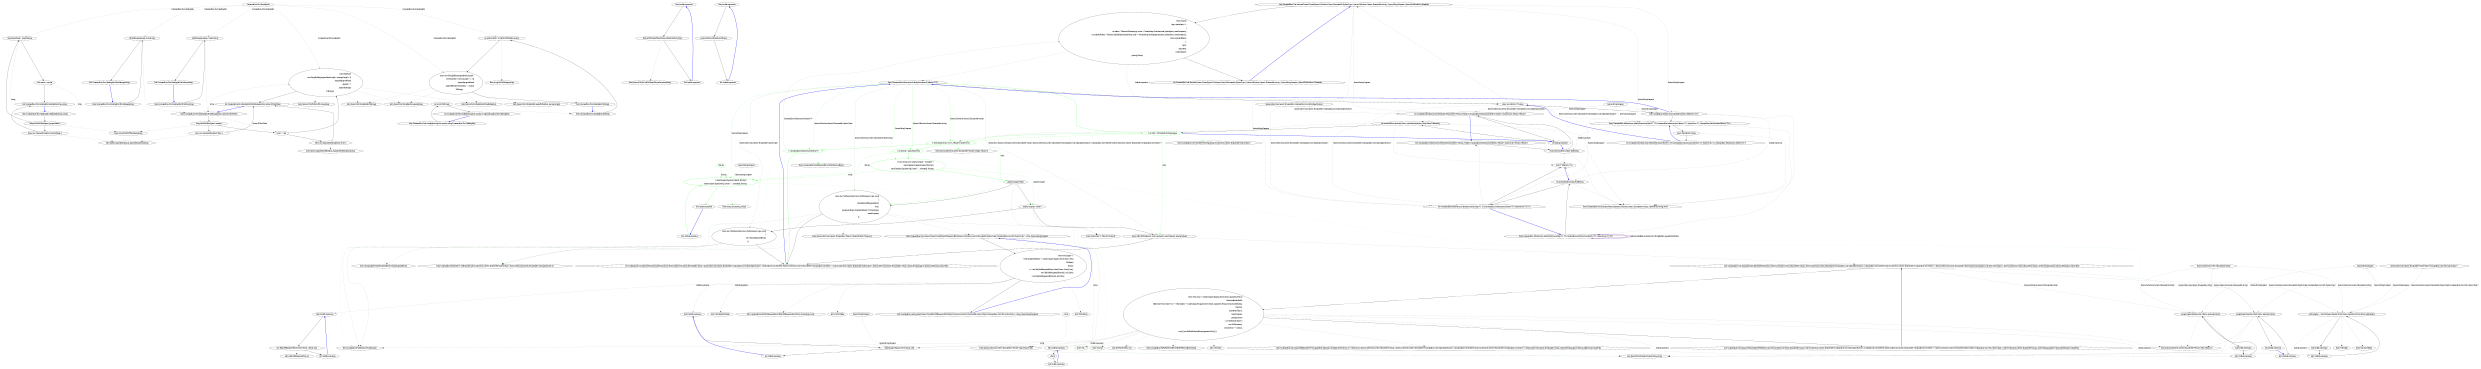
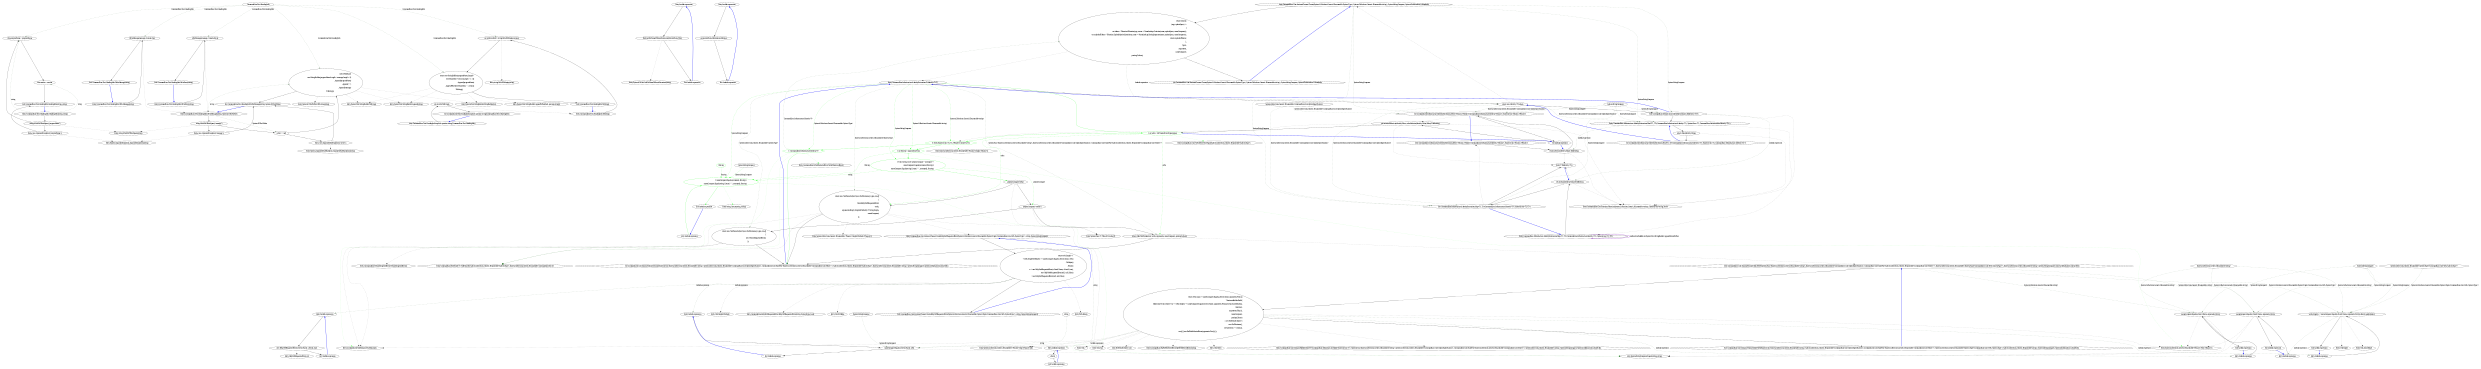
(209, 133) -> (209, 133)
